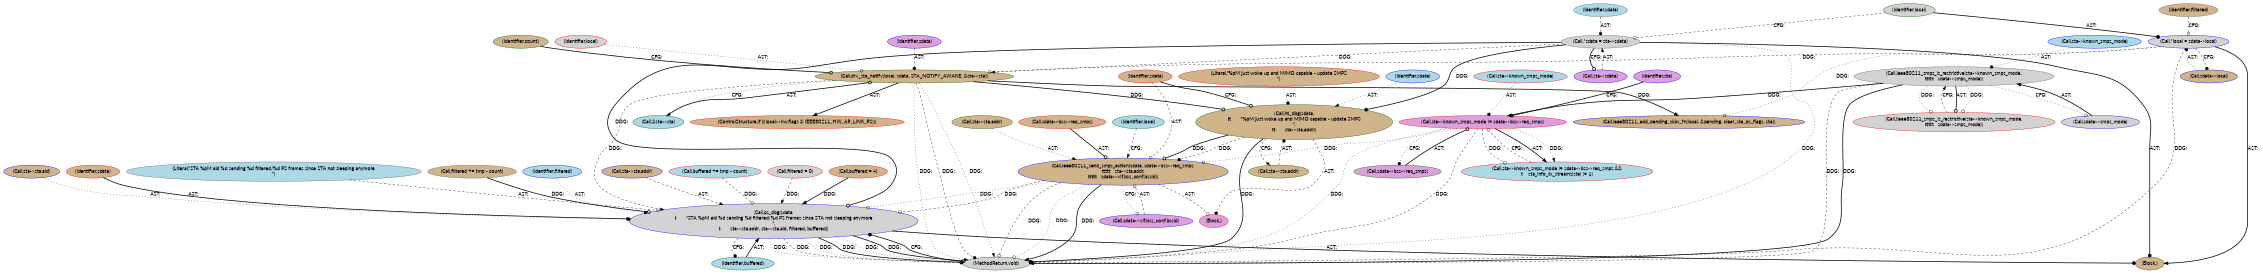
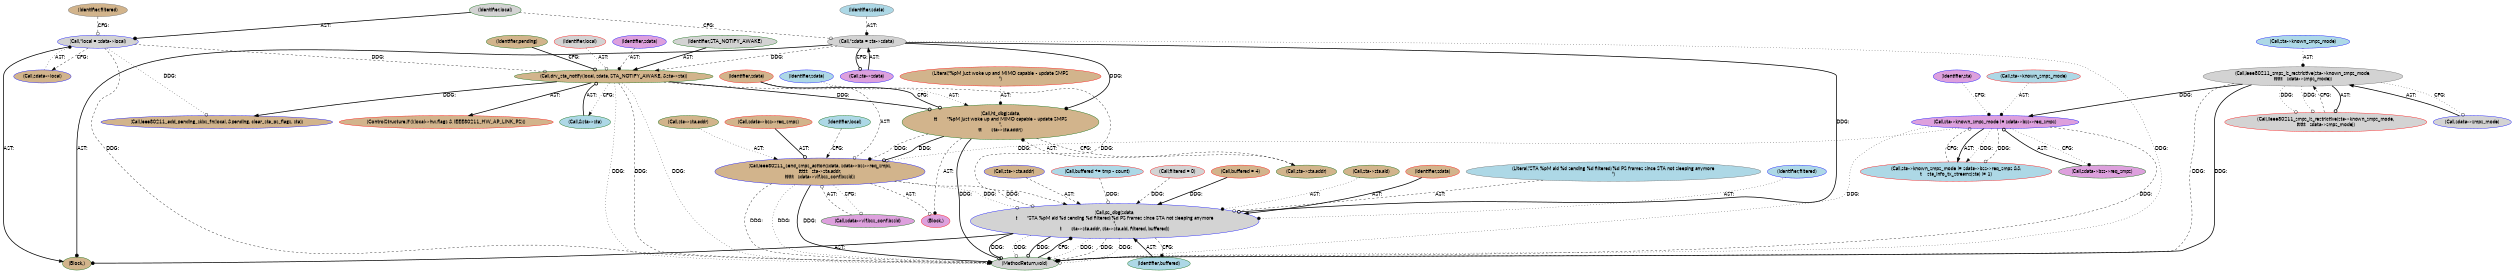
(521, 42) -> (517, 42)
none -> (725, 42)
(2202, 57) -> (72, 58)
(1603, 63) -> (869, 61)
(1579, 100) -> (1975, 98)
(1483, 122) -> (1995, 122)
(32, 172) -> (1371, 172)
(472, 172) -> none
(1146, 221) -> (868, 221)
(1773, 251) -> (471, 247)
